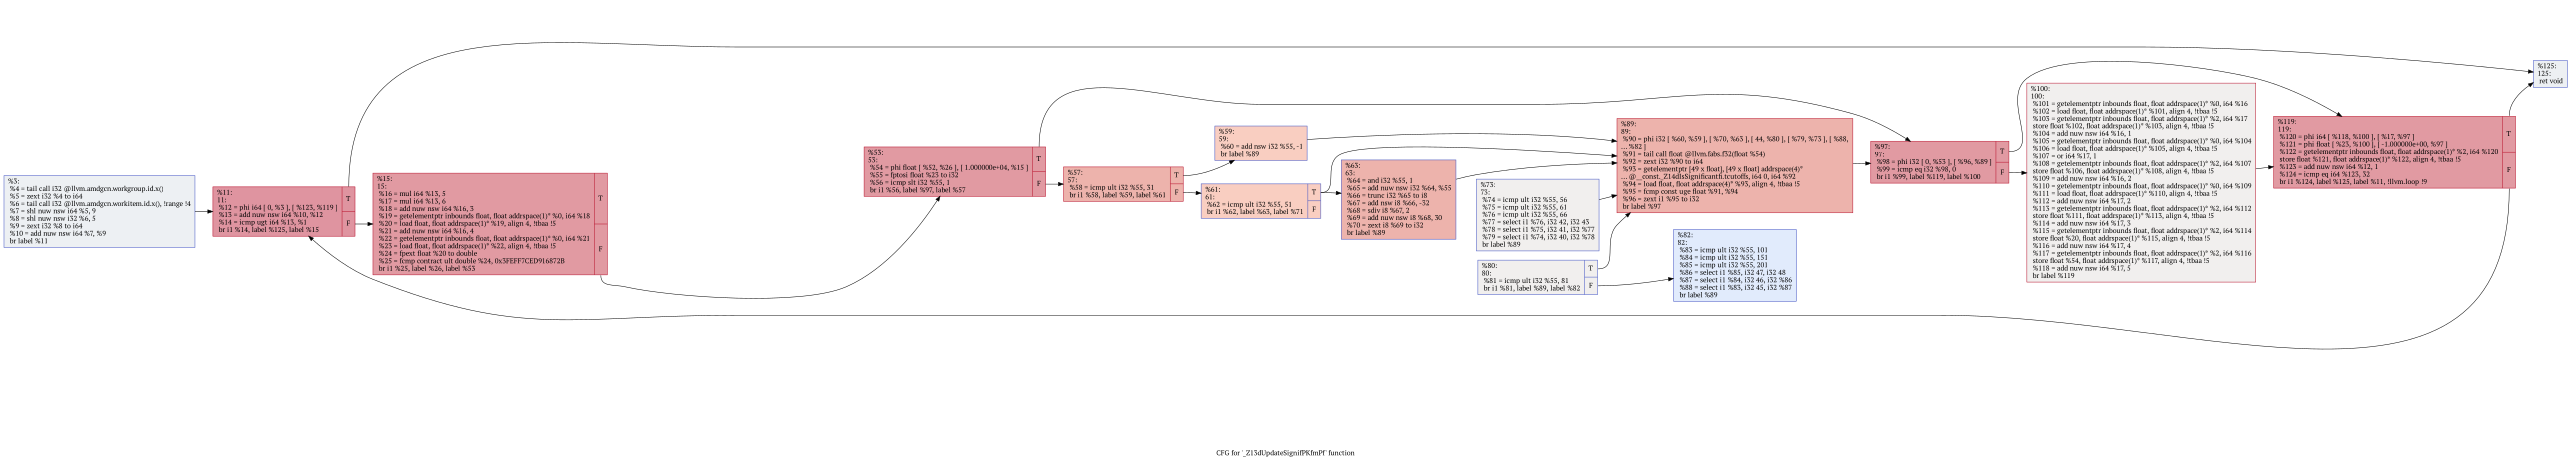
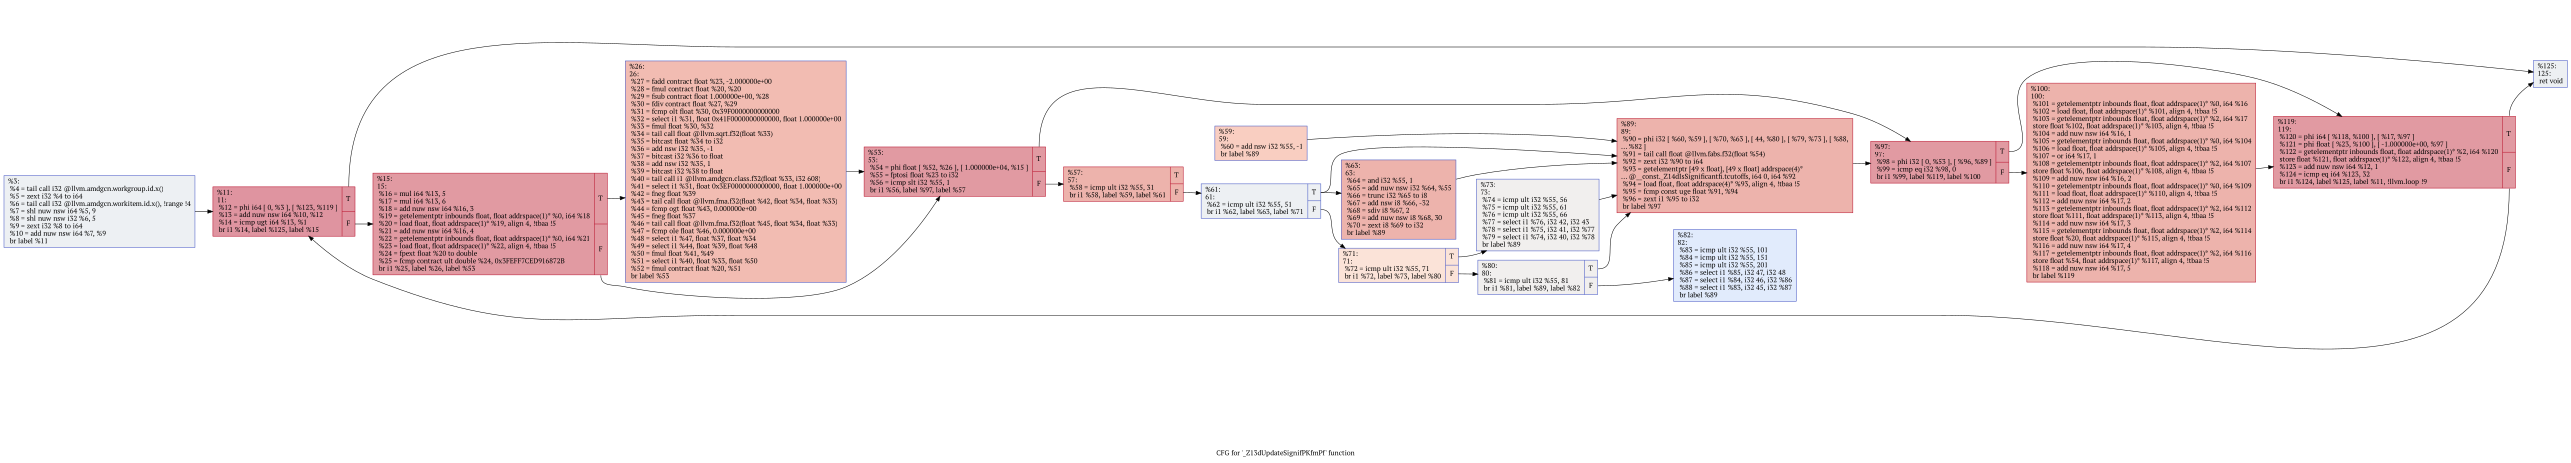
none -> (736, 172)
(1207, 172) -> none
(2141, 183) -> (2141, 183)
(1261, 201) -> (1261, 201)
none -> (1399, 265)
